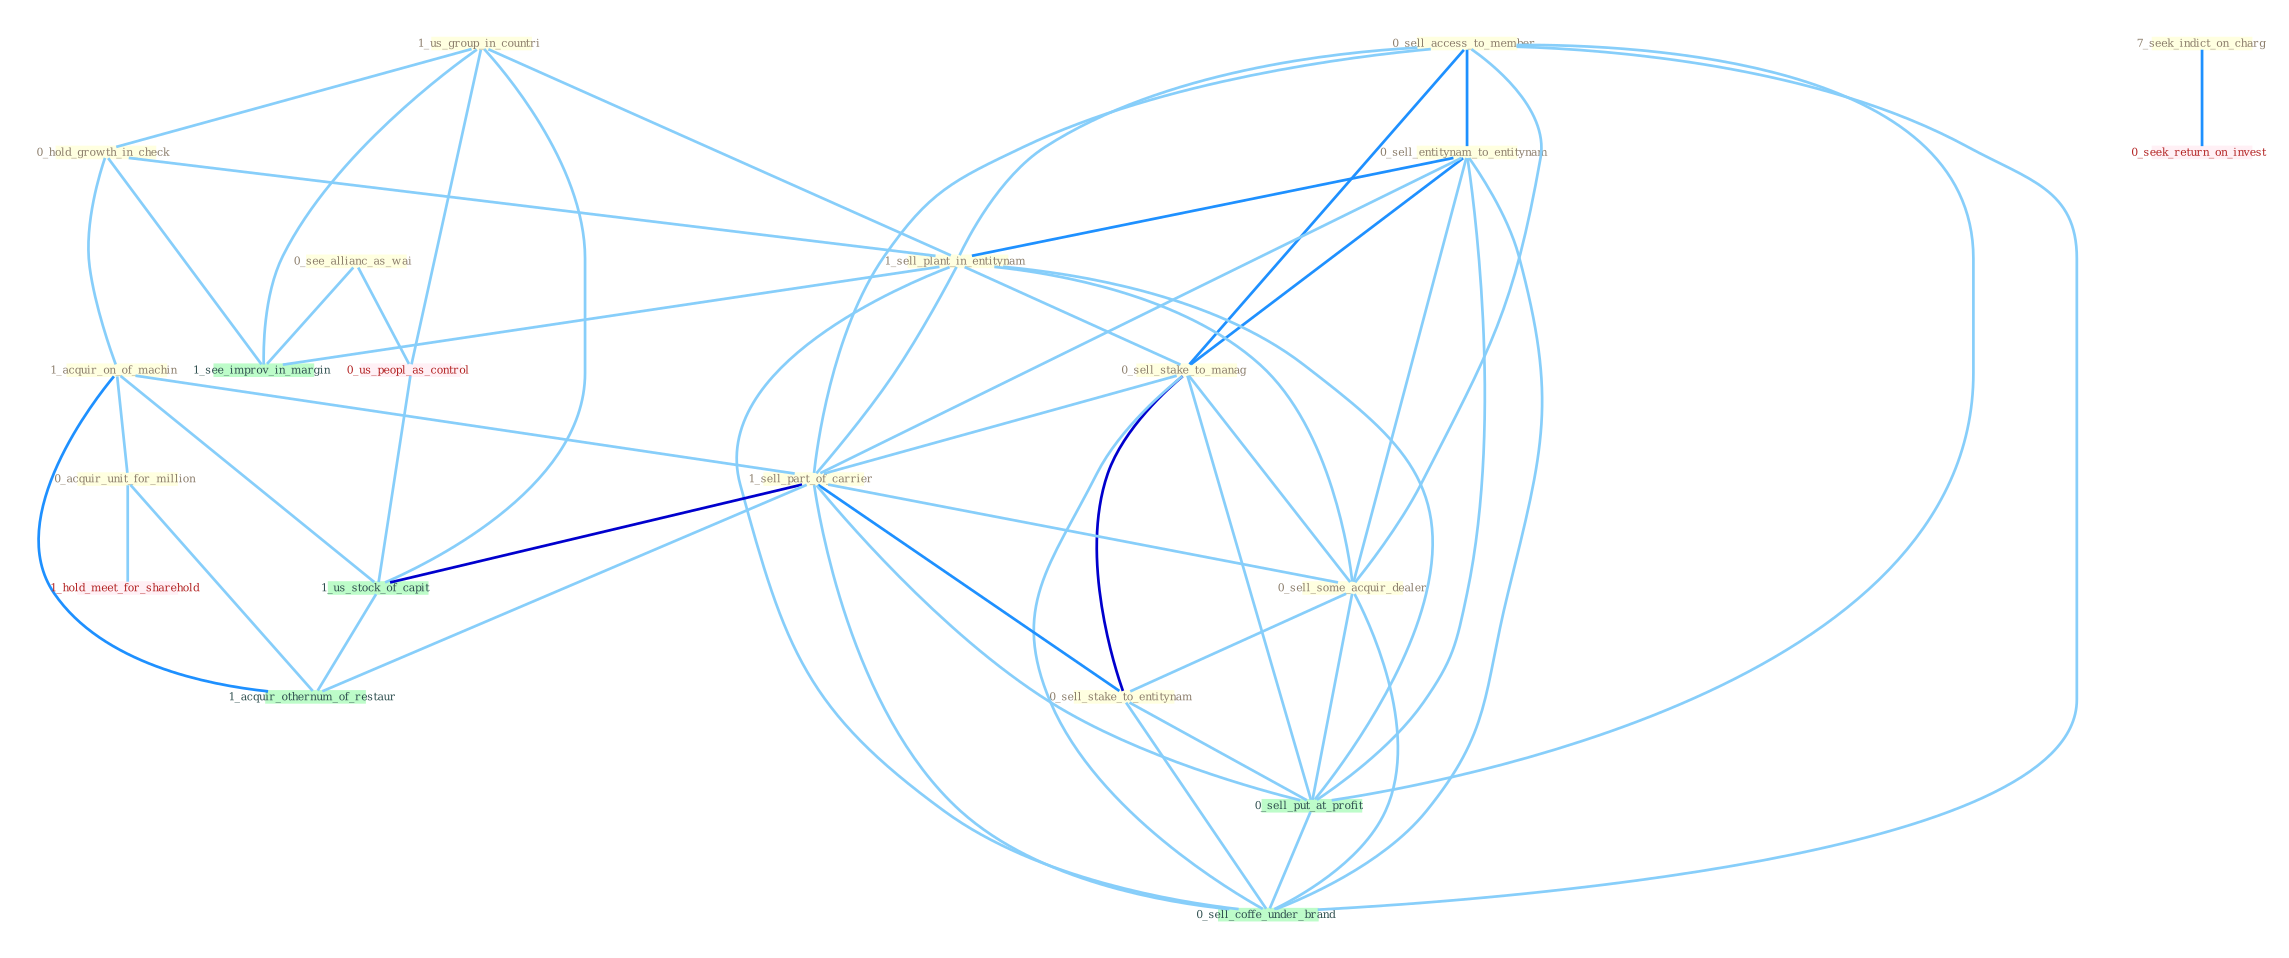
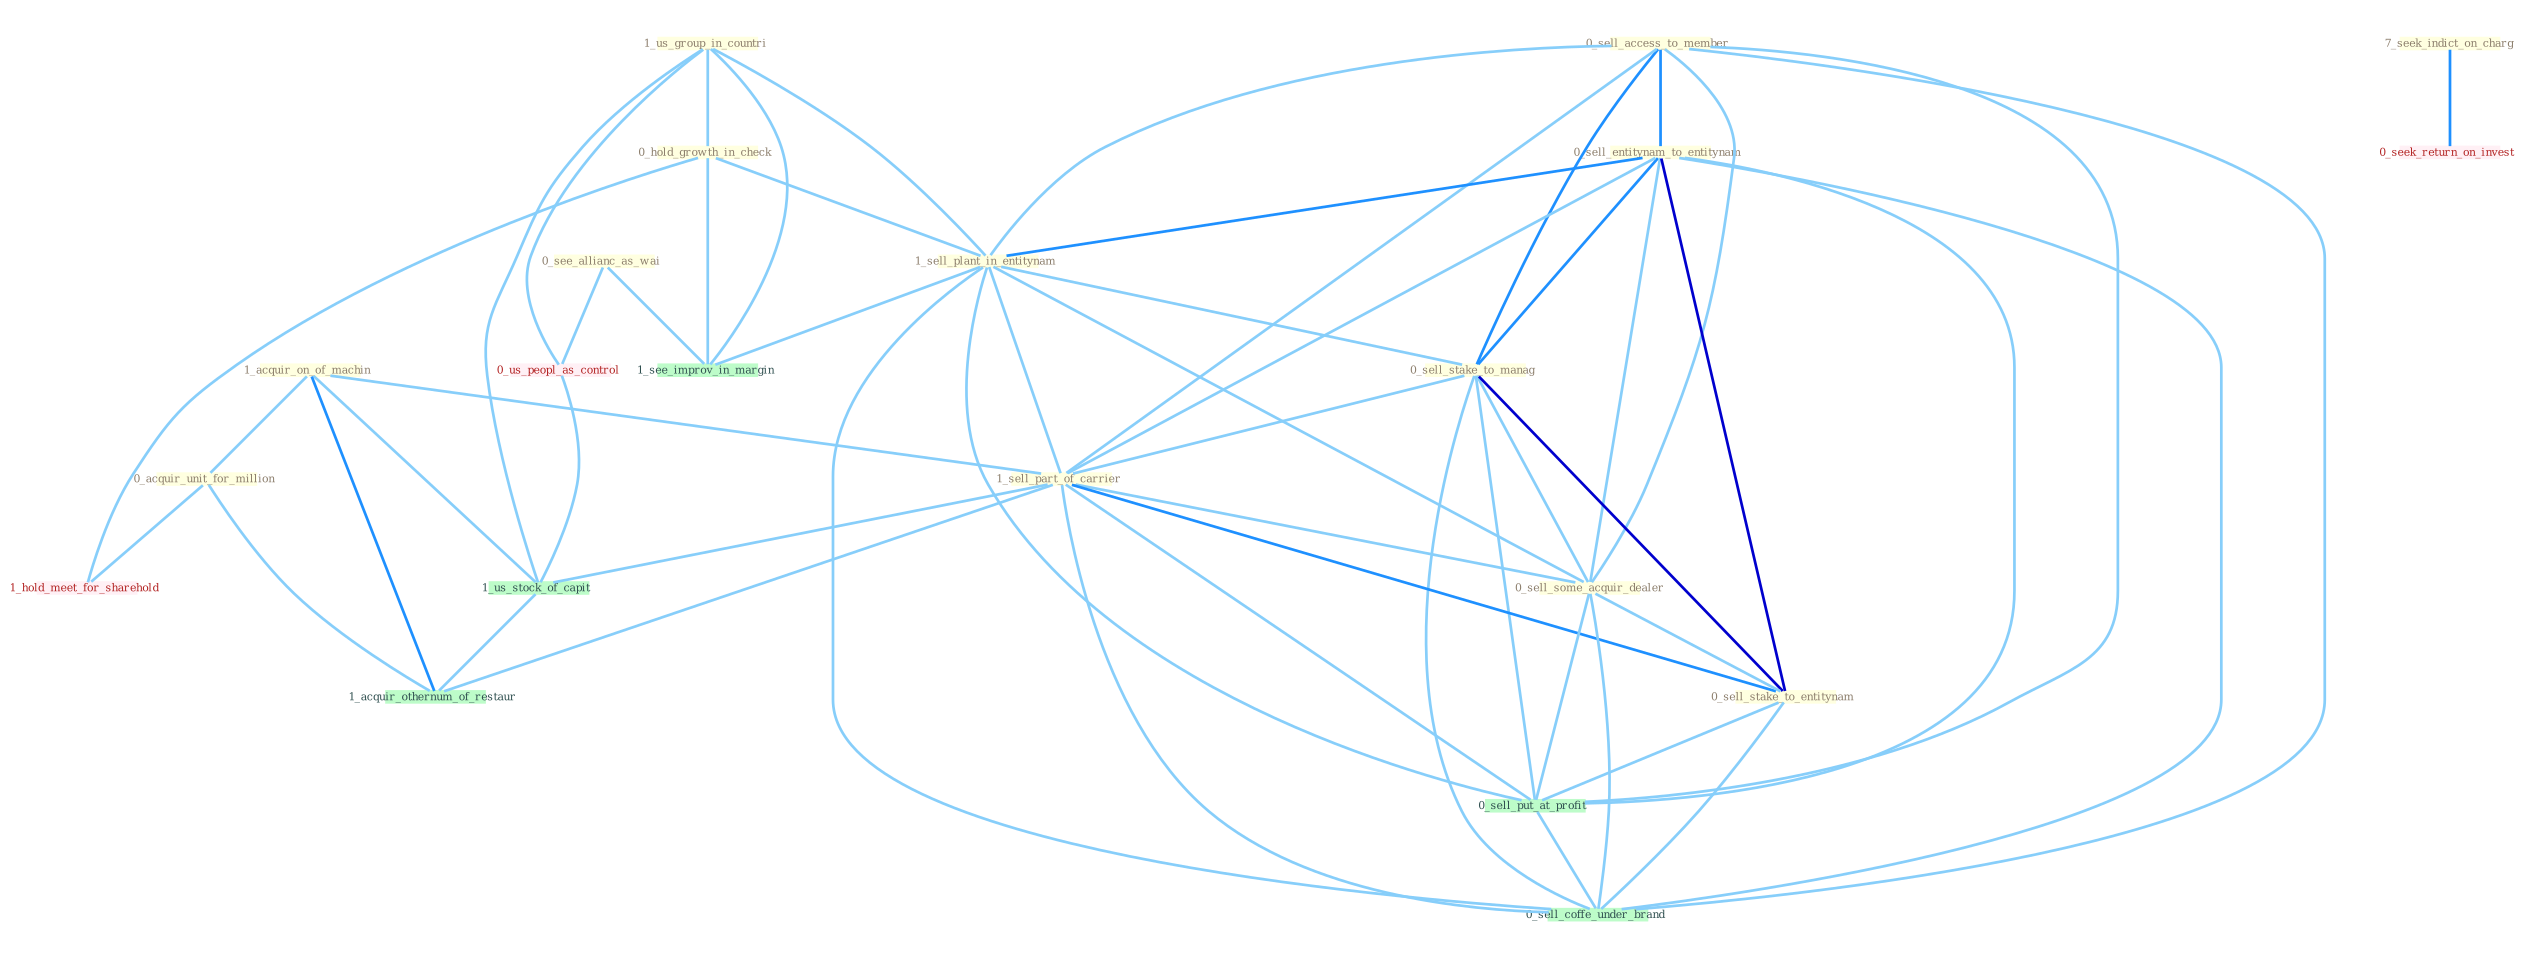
(89, 262) -> (338, 303)
none -> (1723, 425)
(596, 534) -> (800, 534)
